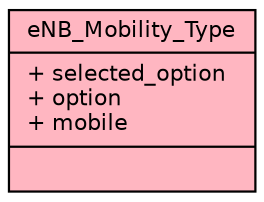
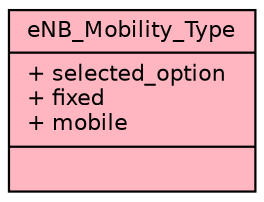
(75, 99) -> (66, 99)
